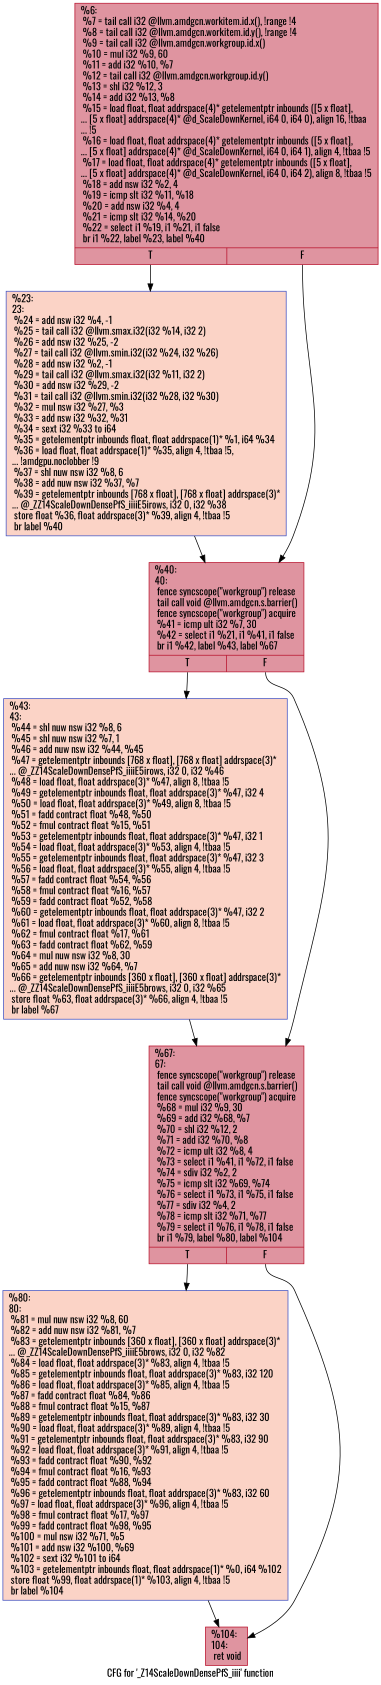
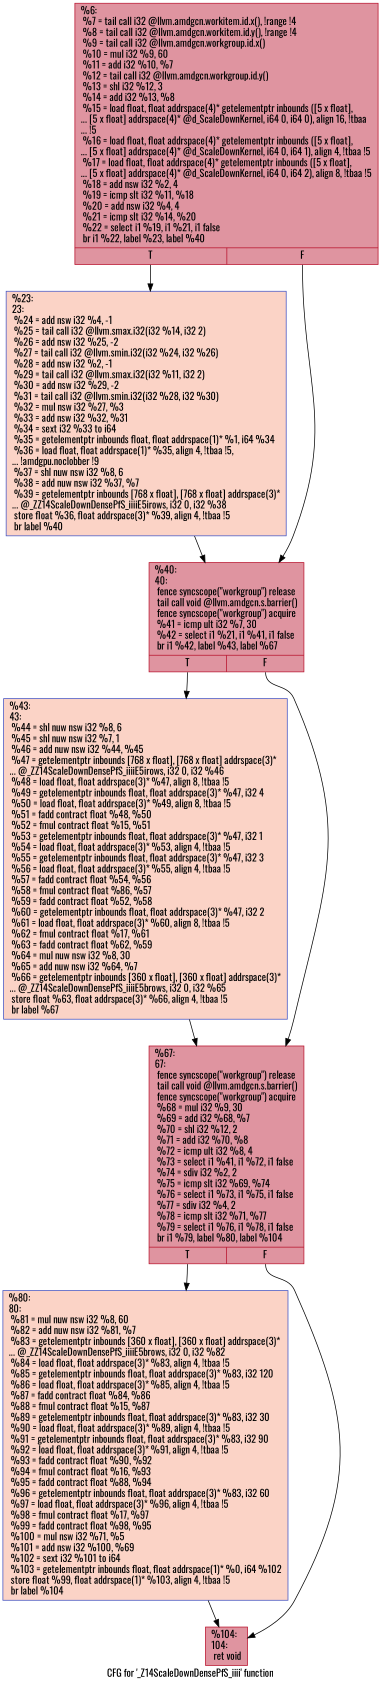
(80, 891) -> (81, 891)
